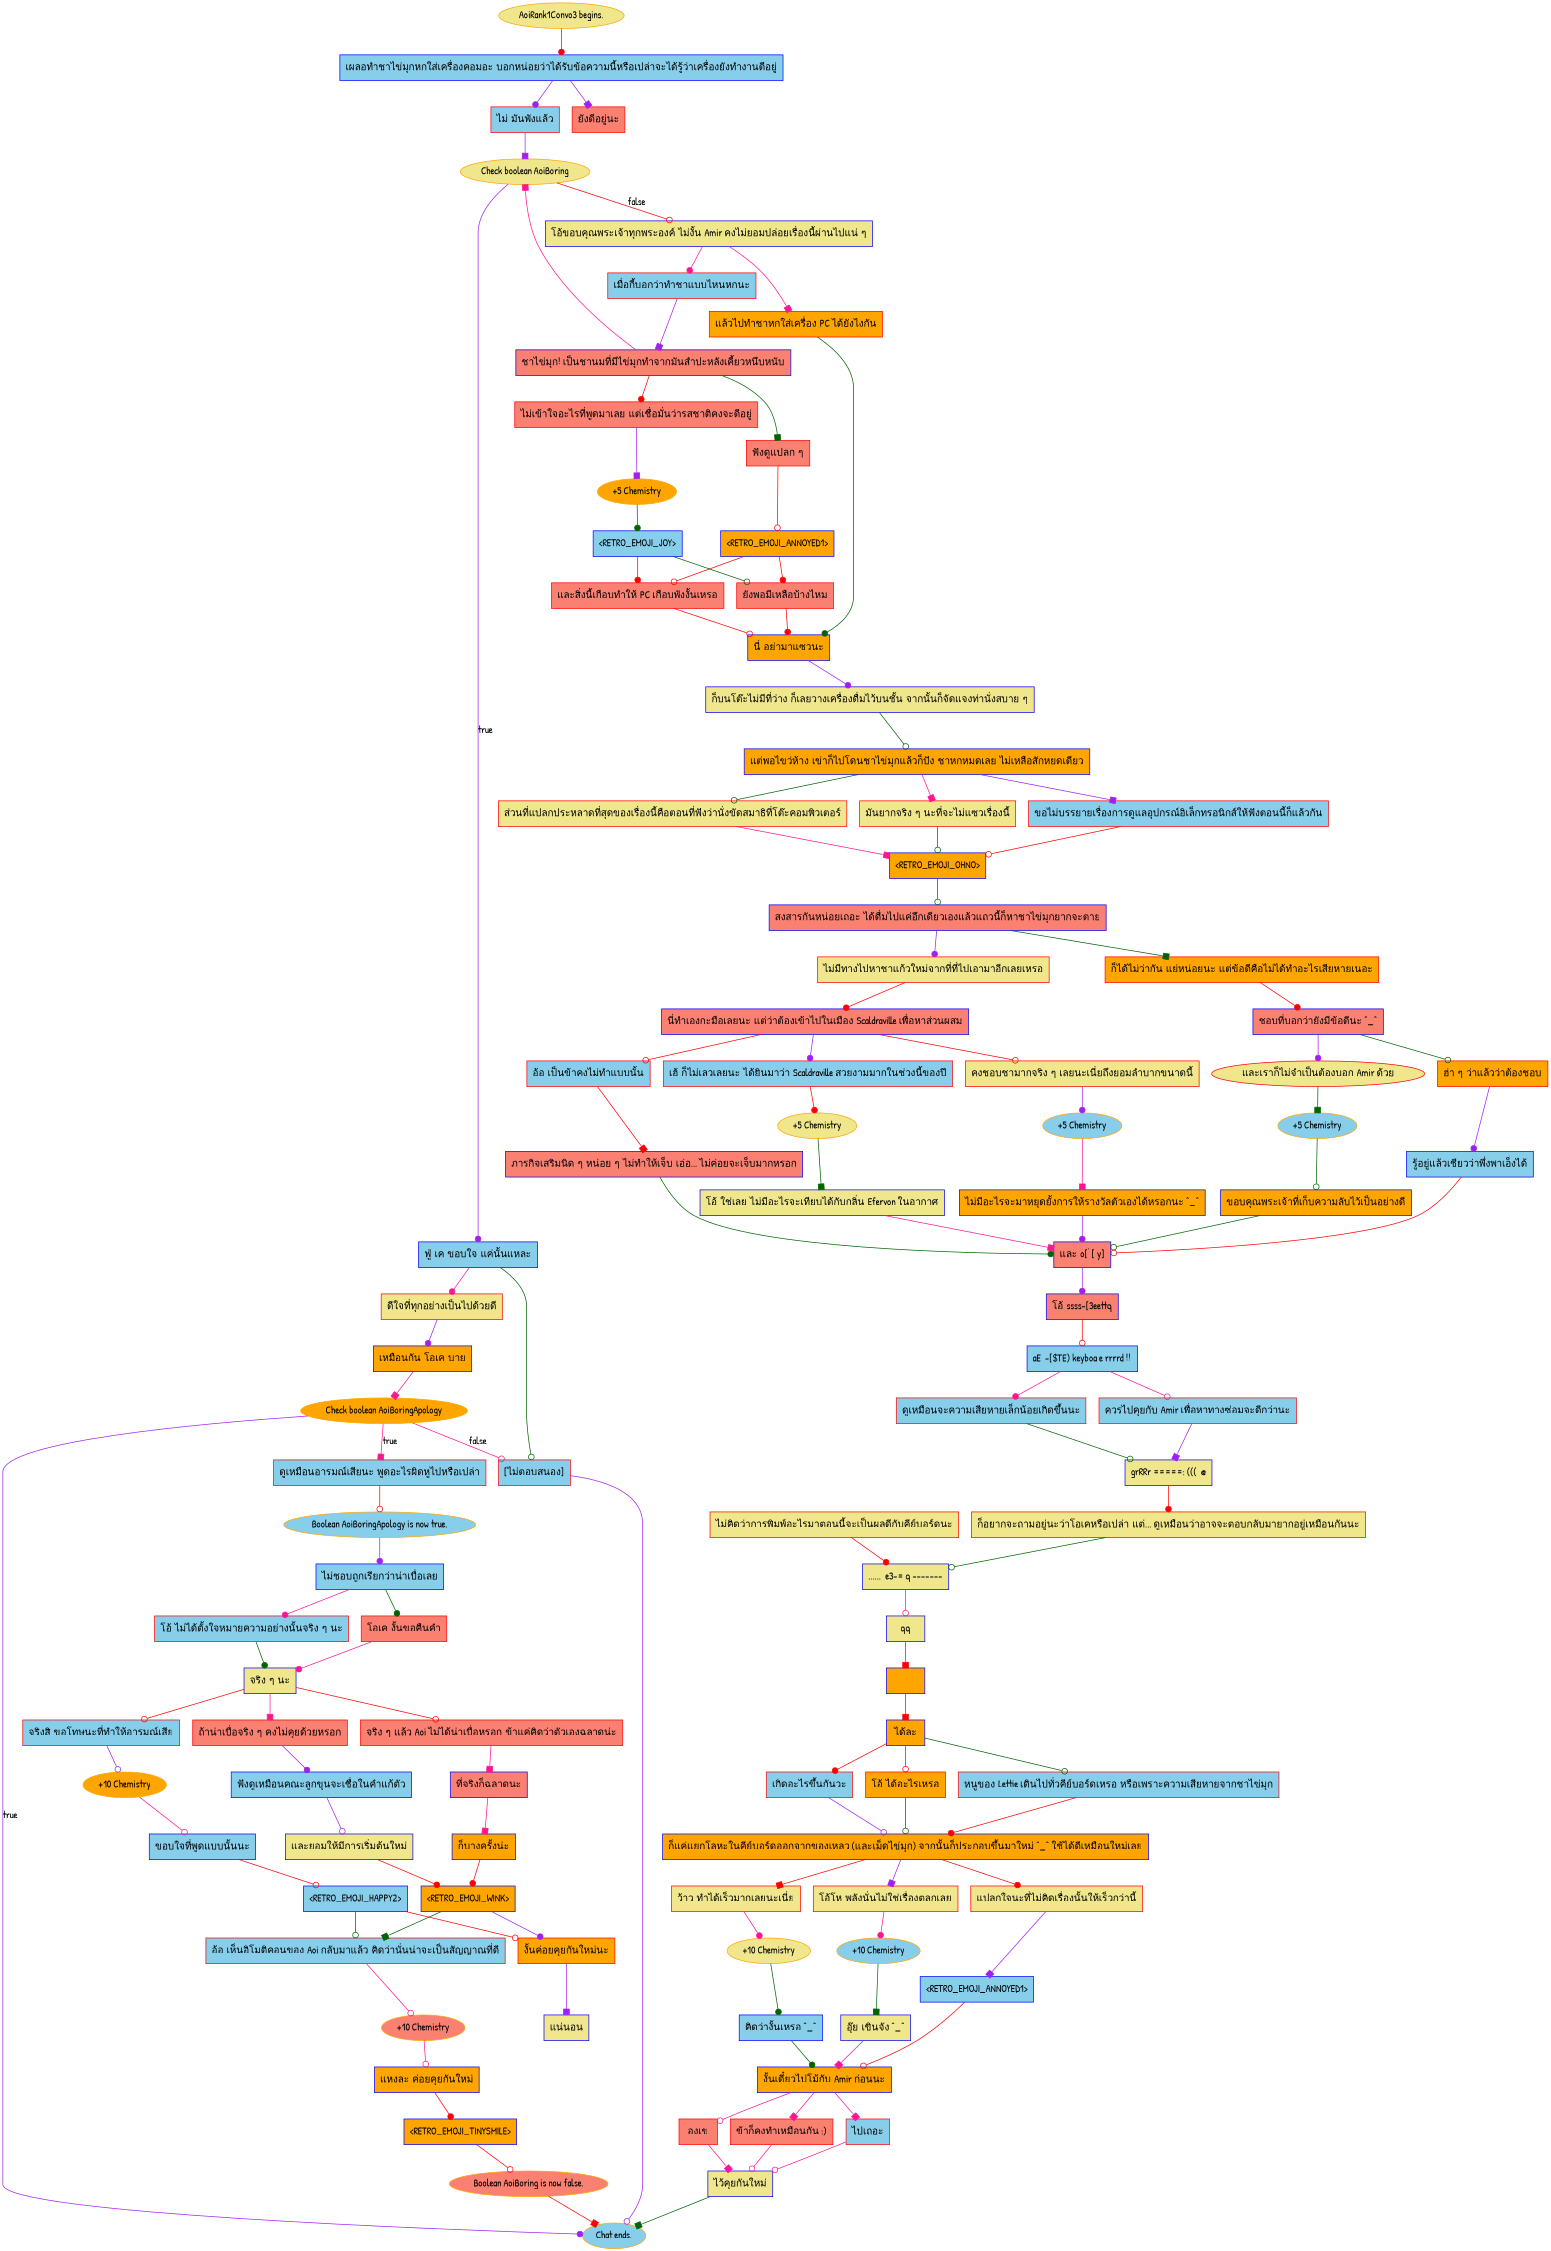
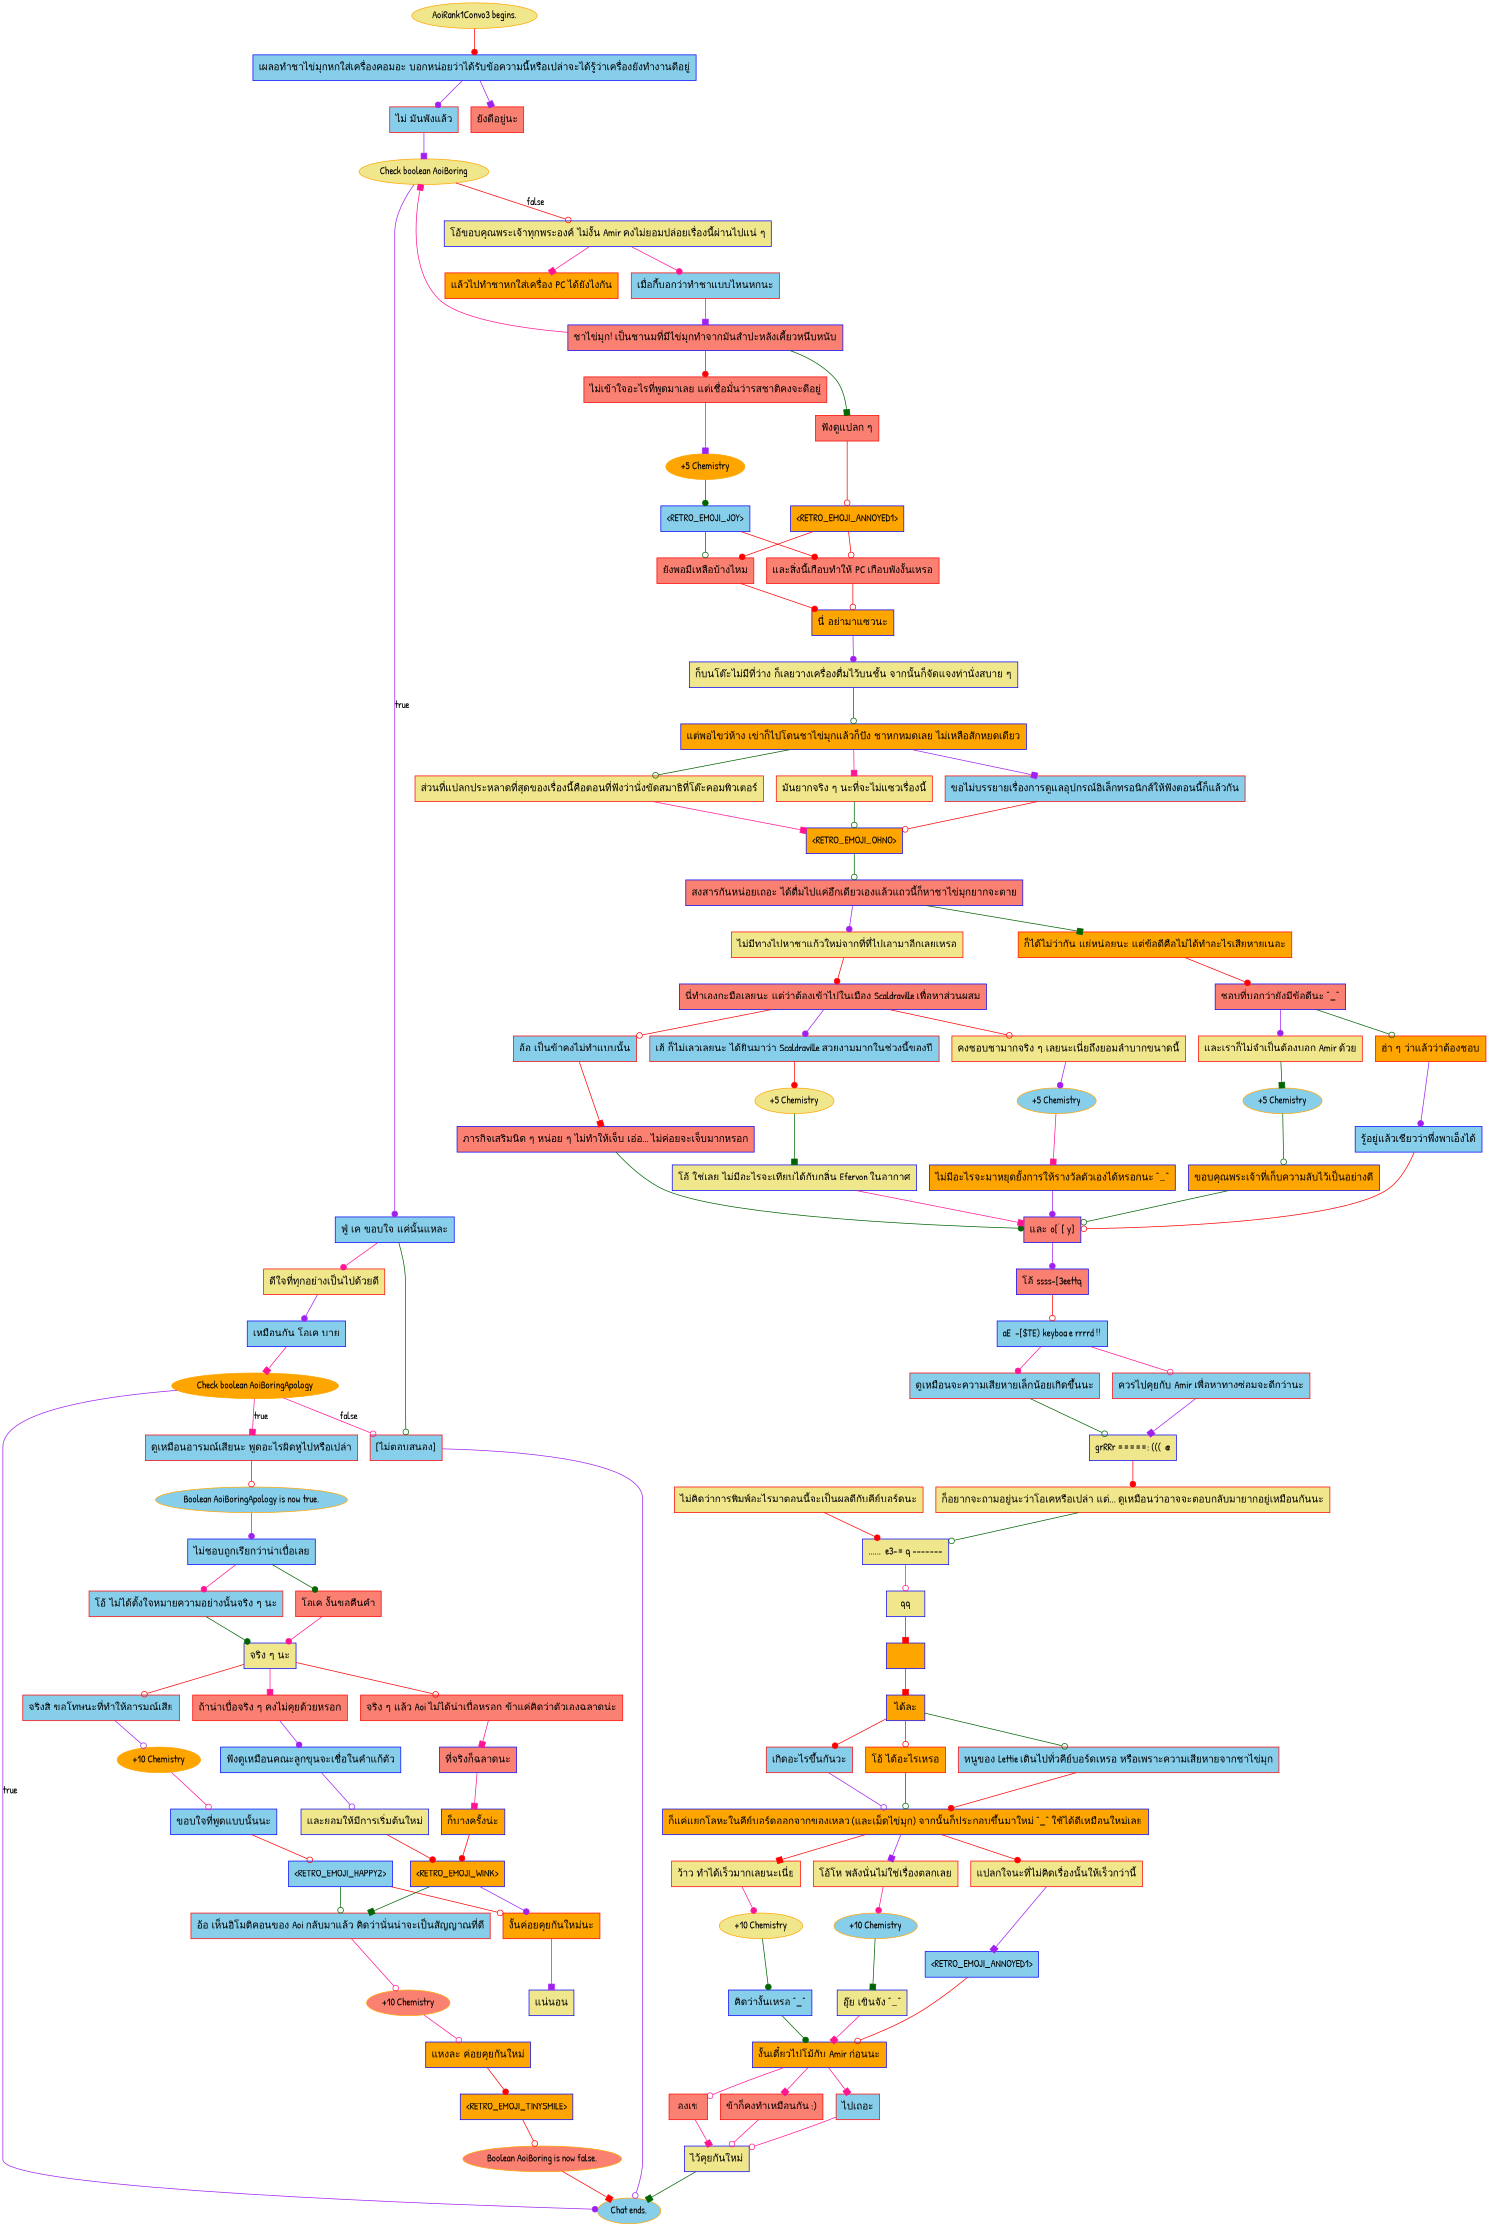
(854, 483) -> none
(1318, 1074) -> (1280, 1049)
(423, 1359) -> (296, 1334)
